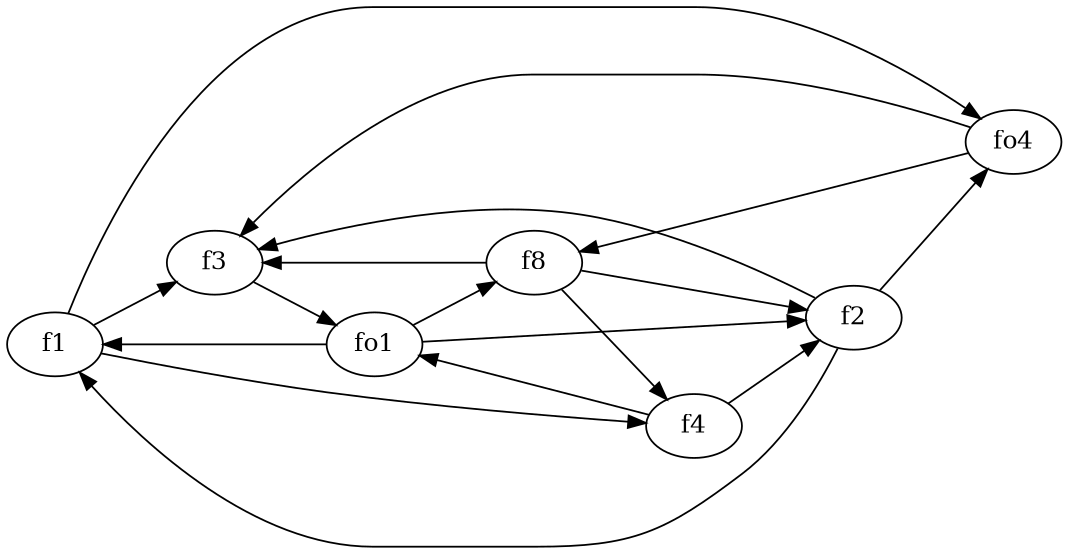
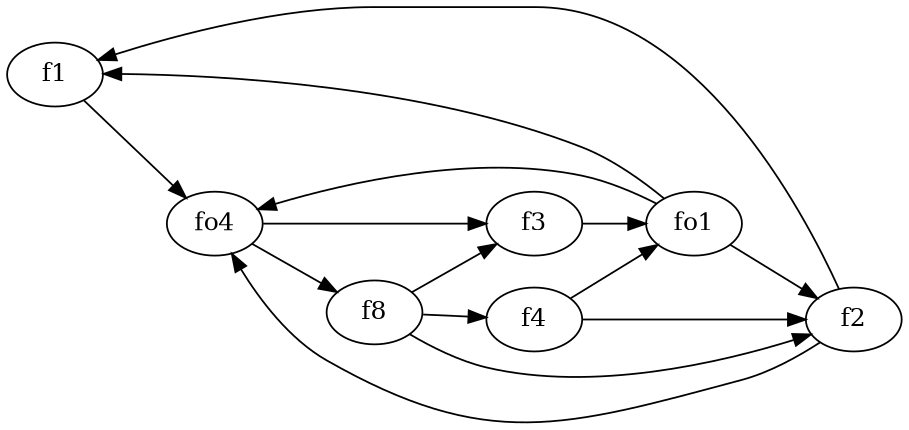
(552, 212) -> none
(127, 308) -> none
(447, 308) -> (467, 169)
(363, 397) -> none
